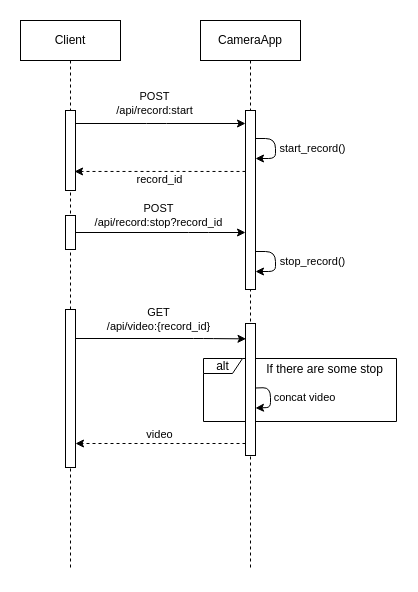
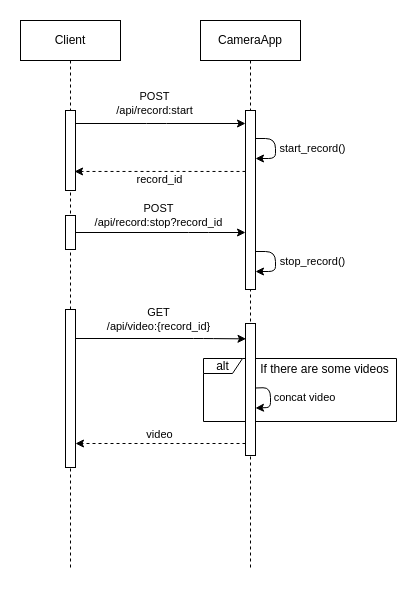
(325, 370) -> (325, 370)
